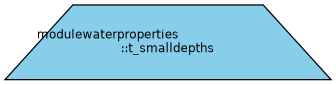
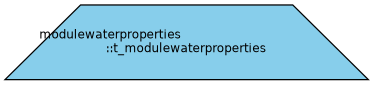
(168, 42) -> (187, 42)
